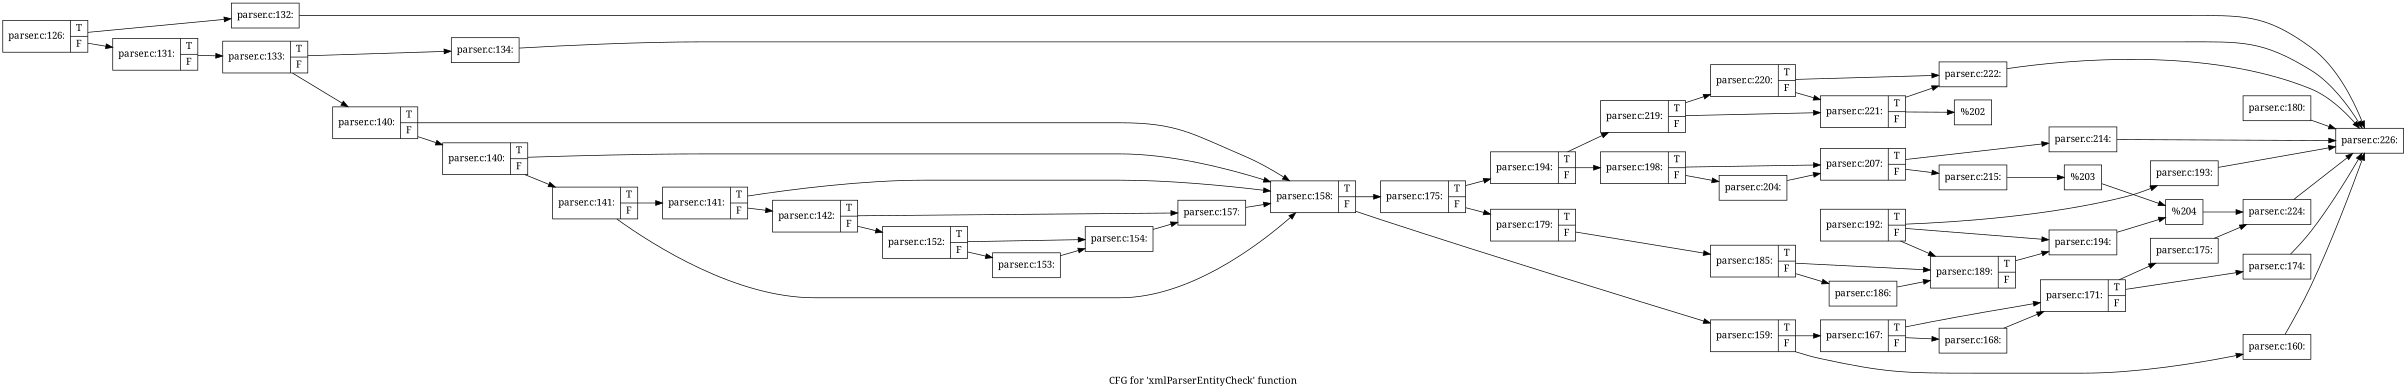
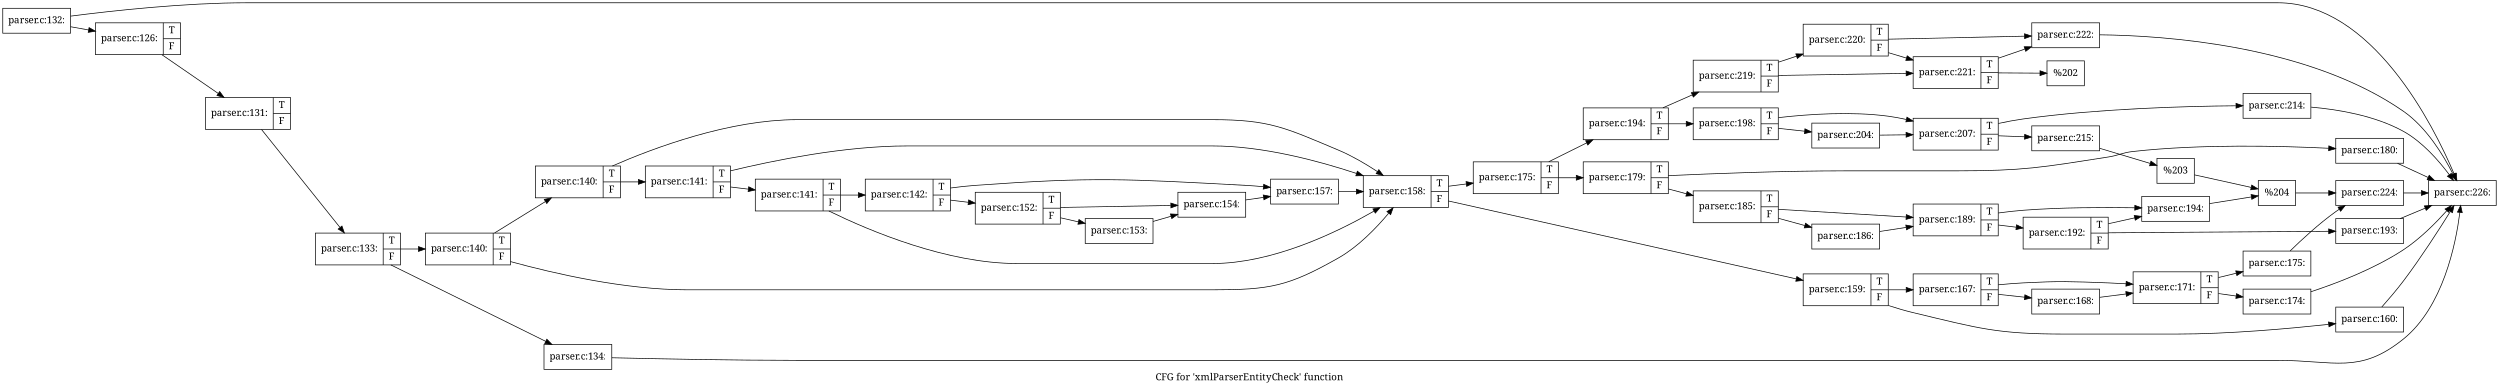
(156, 26) -> (80, 28)
none -> (1999, 170)
(1915, 247) -> (2007, 226)
